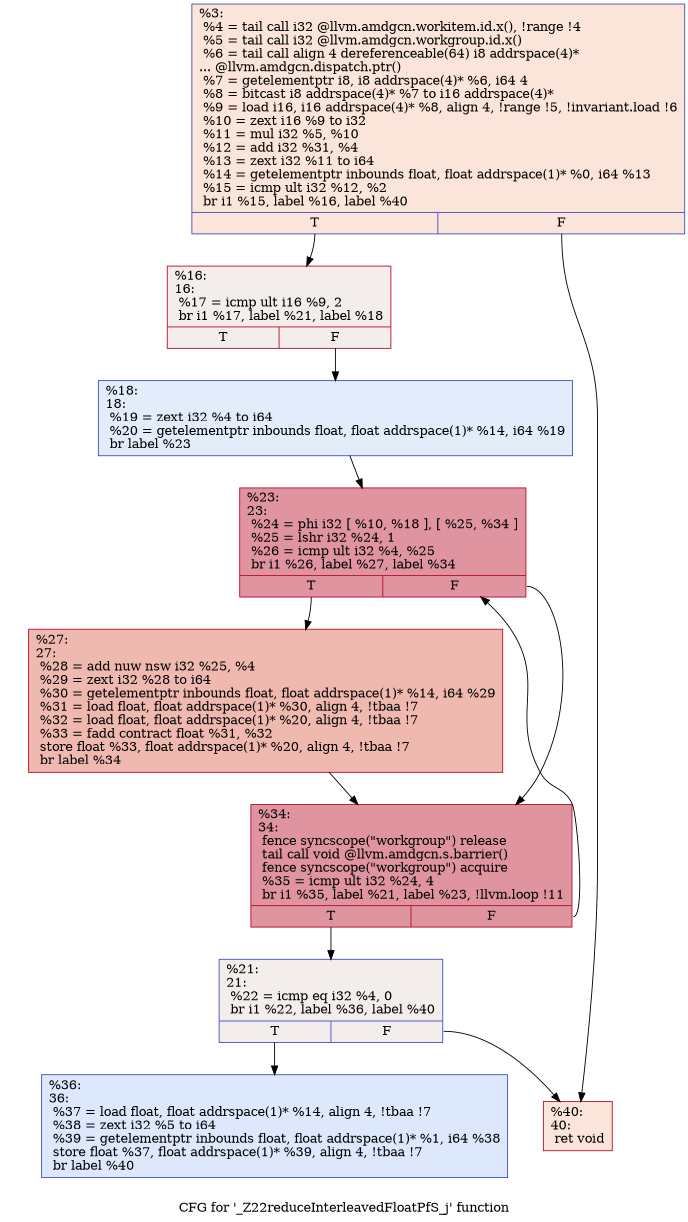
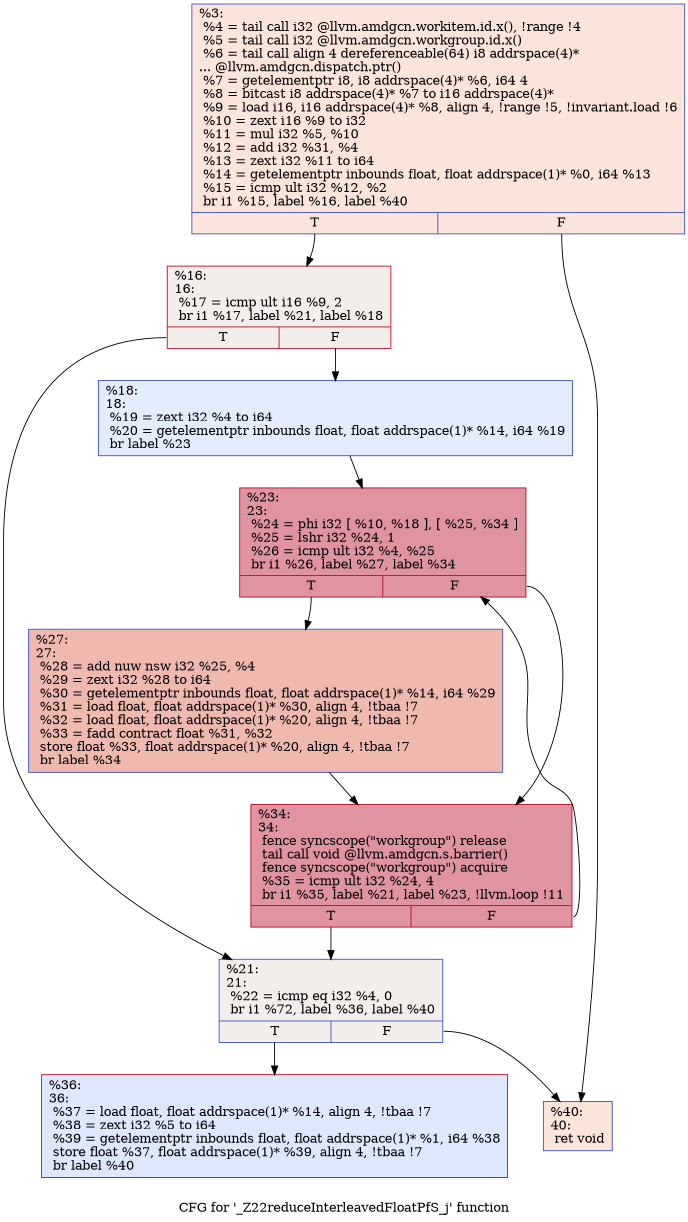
none -> (4, 650)
(266, 701) -> (266, 701)
(331, 1010) -> (331, 1010)
(275, 1126) -> (275, 1126)
(578, 1126) -> (578, 1126)
